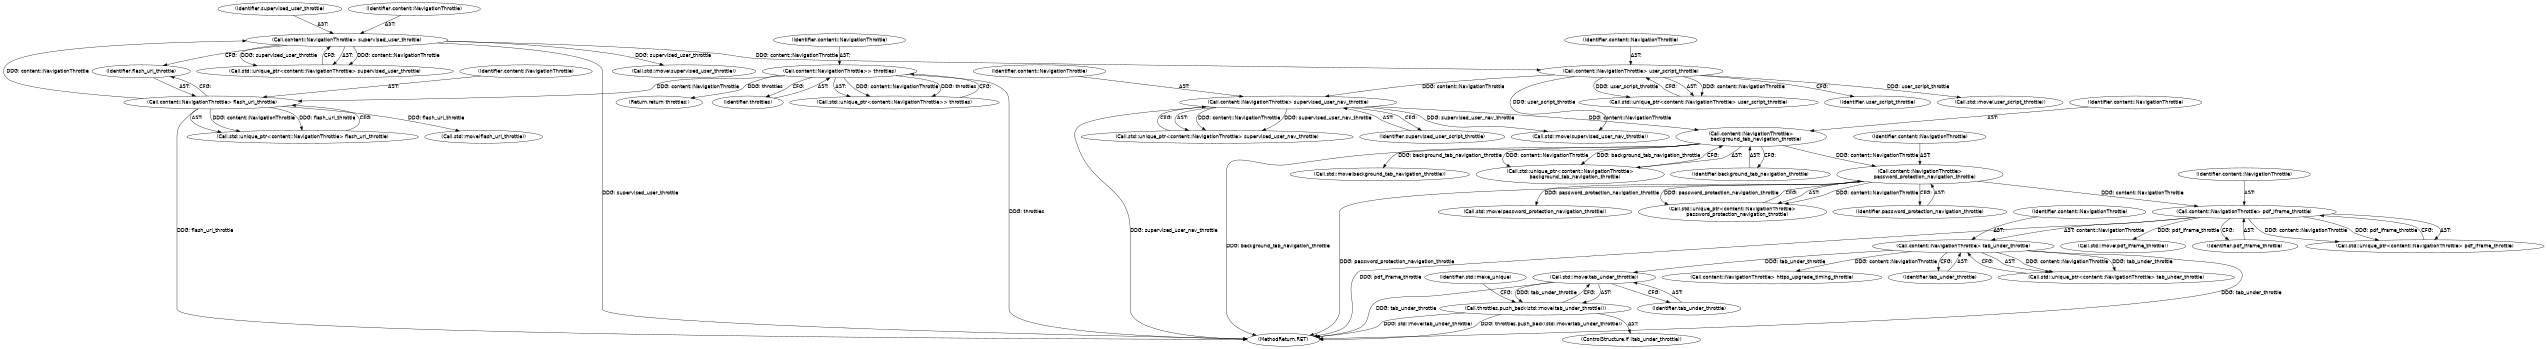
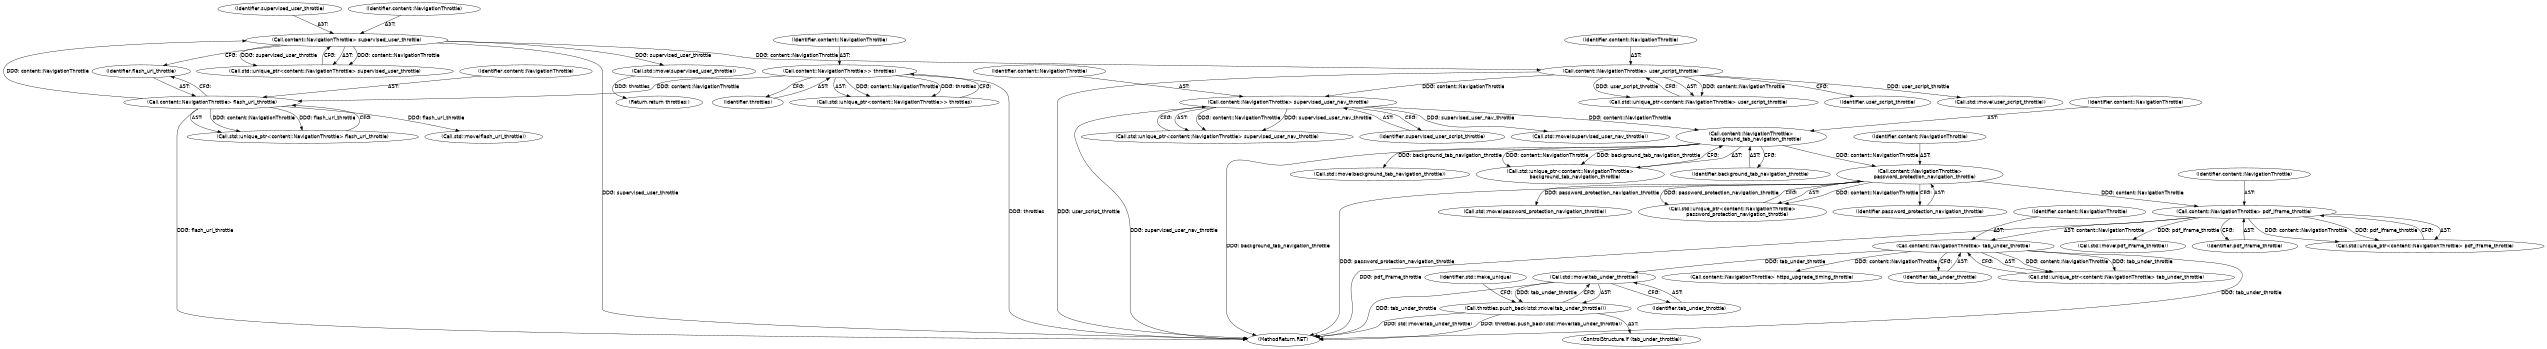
(738, 90) -> (615, 83)
(1517, 111) -> (1098, 90)
